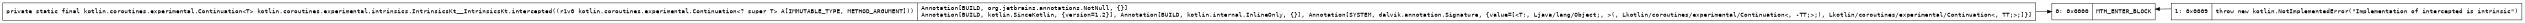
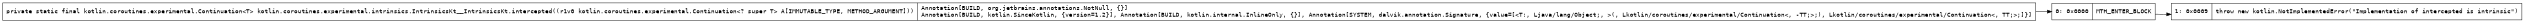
(2165, 9) -> (2161, 14)
